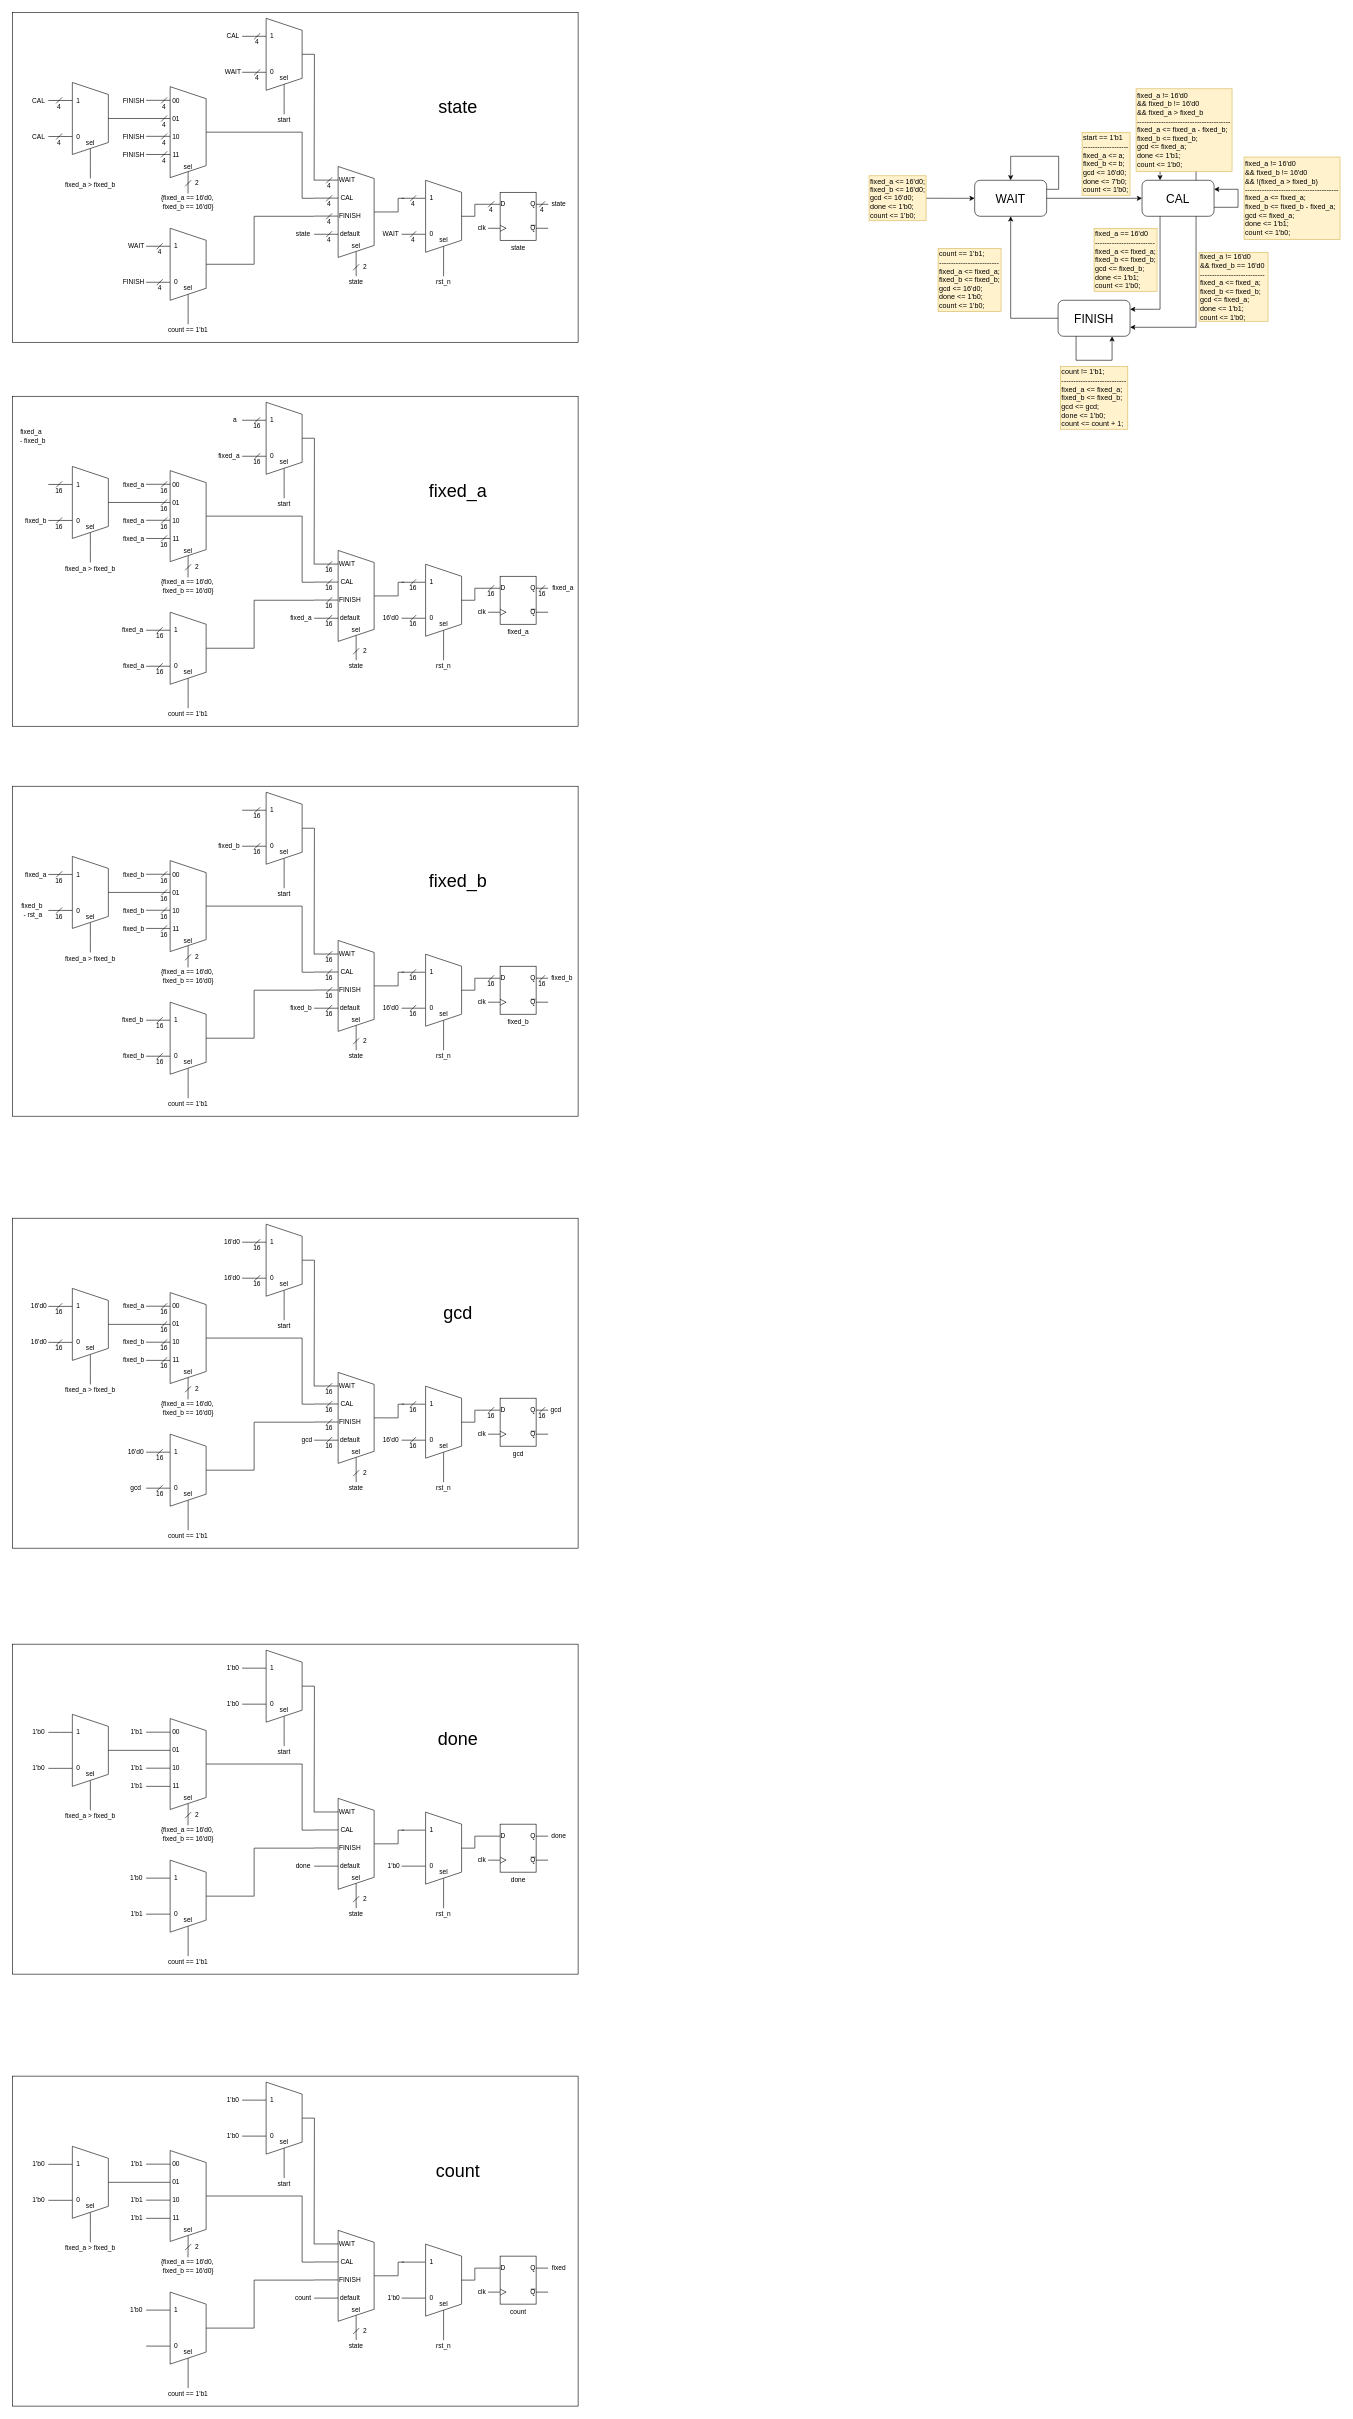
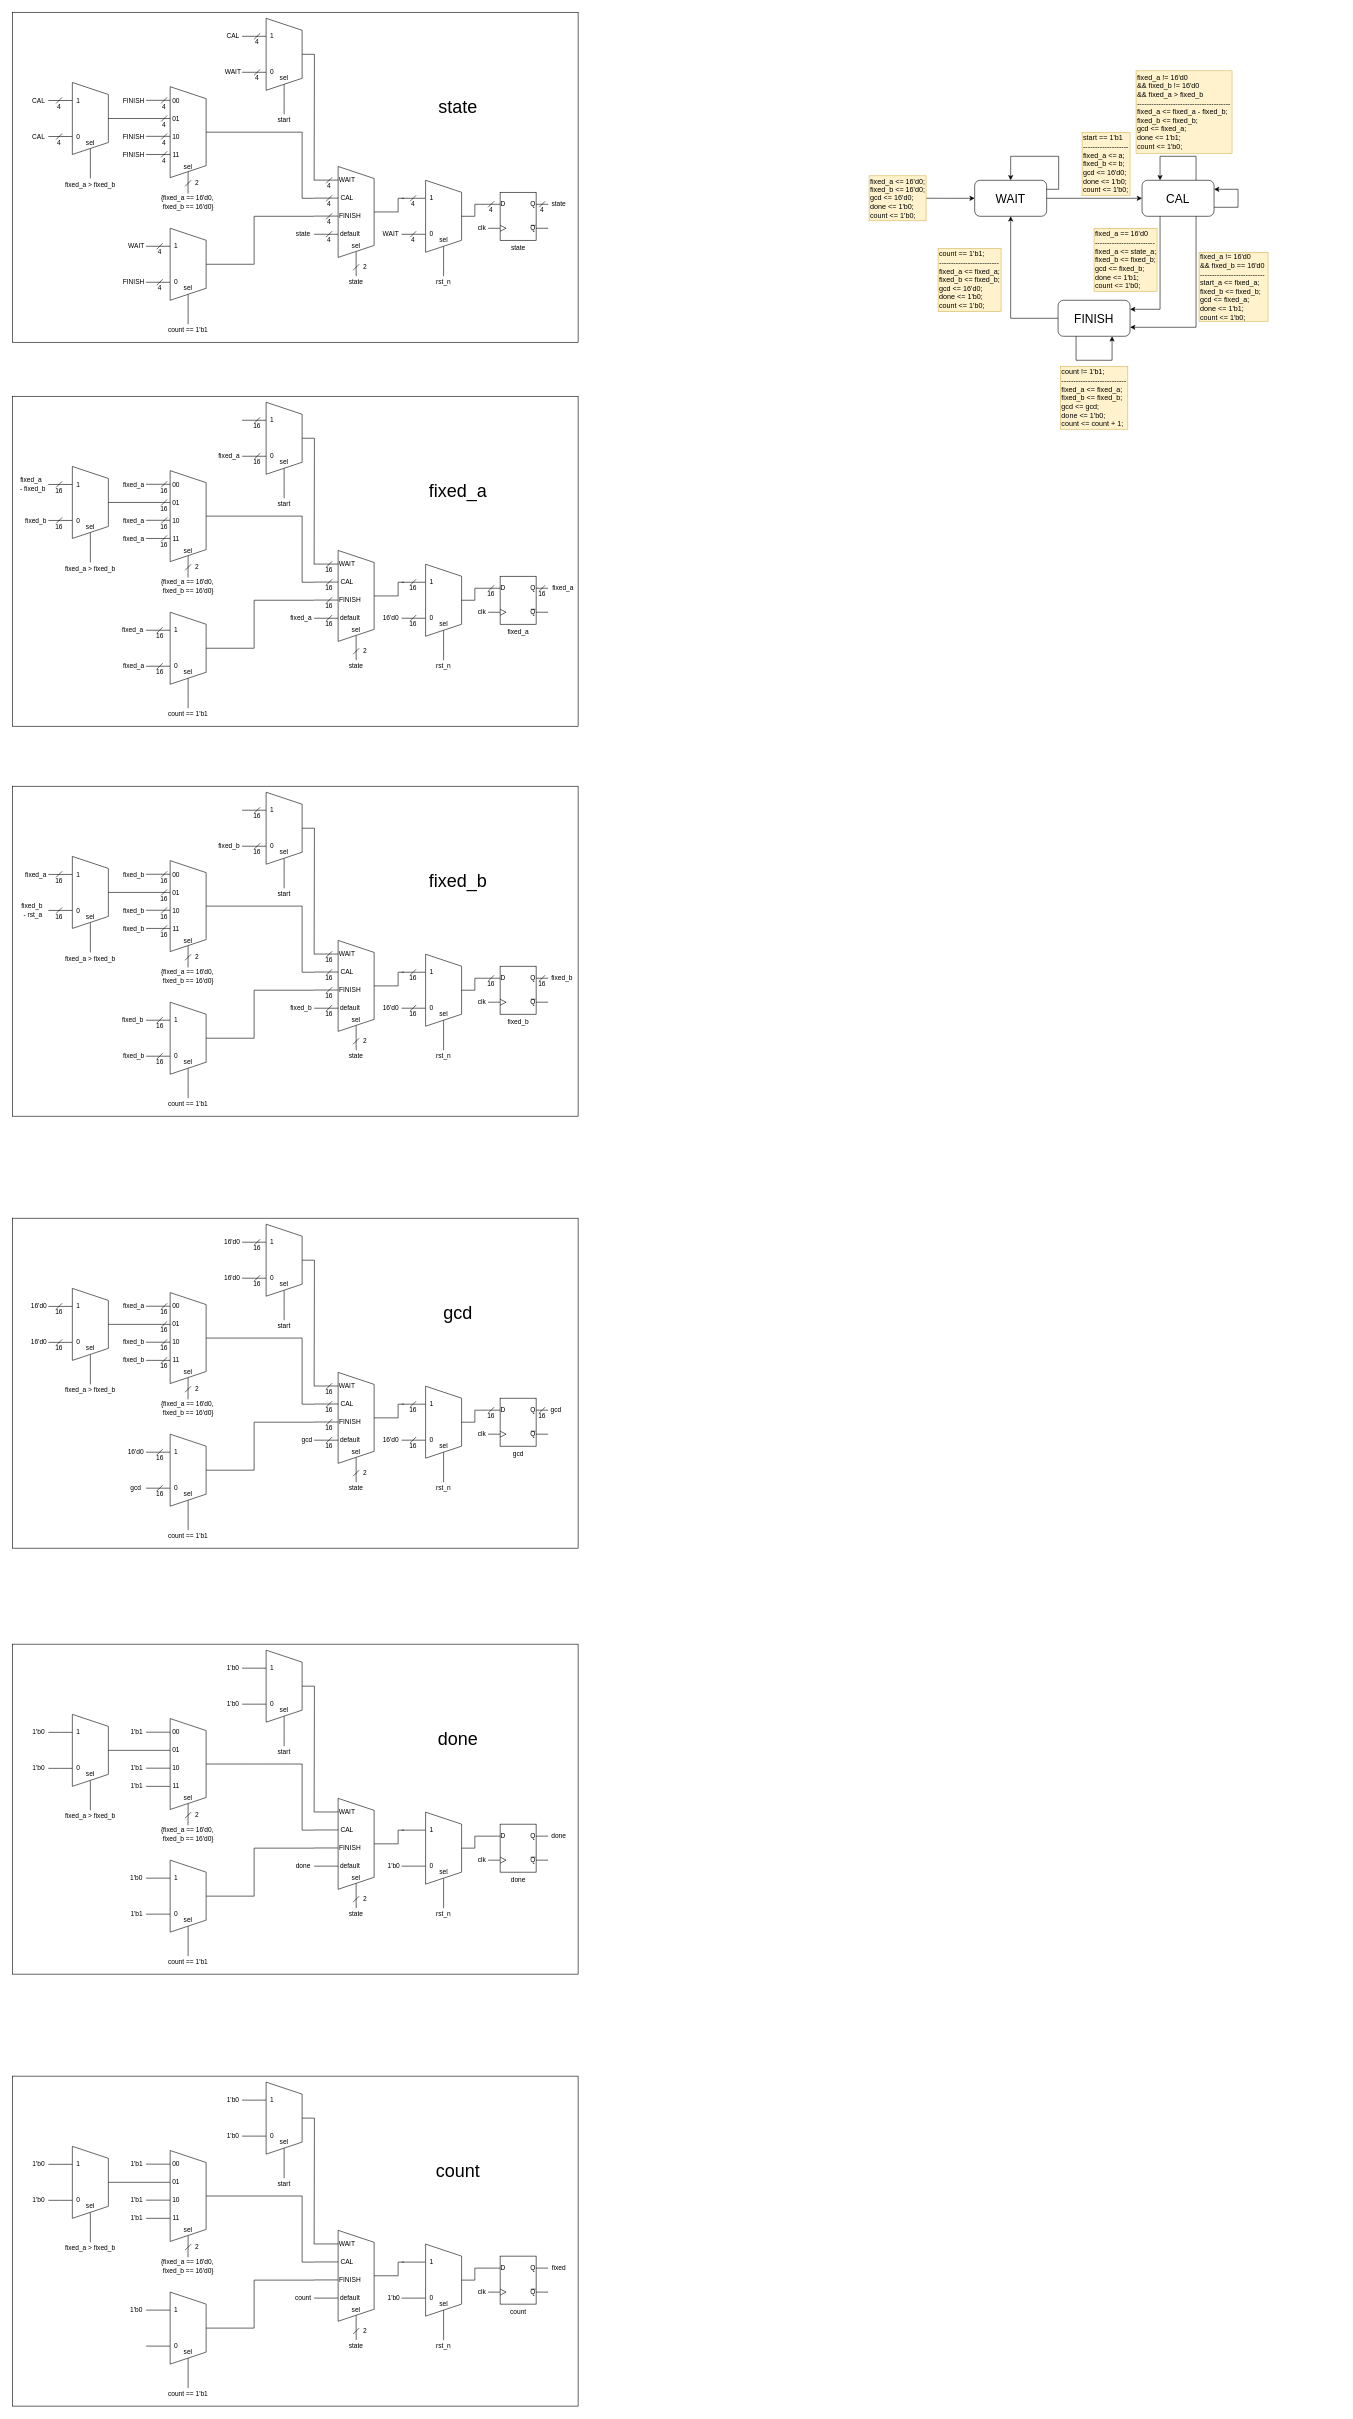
(1184, 130) -> (1184, 112)
(1107, 164) -> (1107, 164)
(1292, 198) -> none
(1126, 260) -> (1126, 260)
(1234, 287) -> (1234, 287)
(235, 420) -> none
(33, 437) -> (33, 485)
